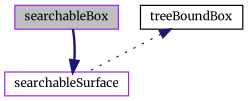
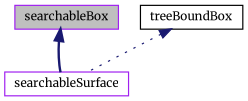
(75, 45) -> (59, 57)
